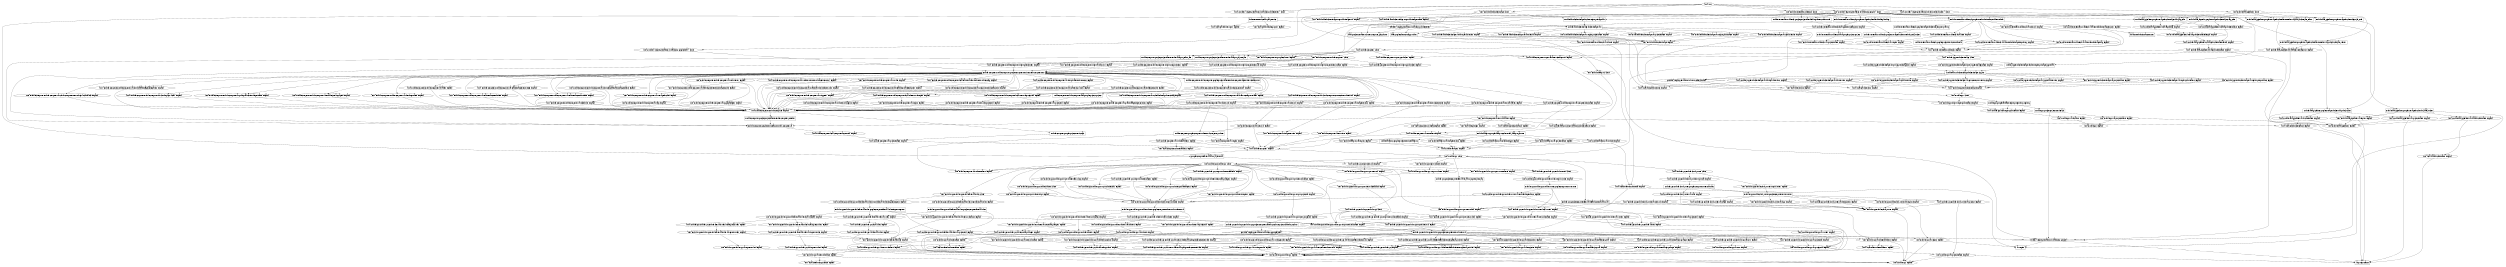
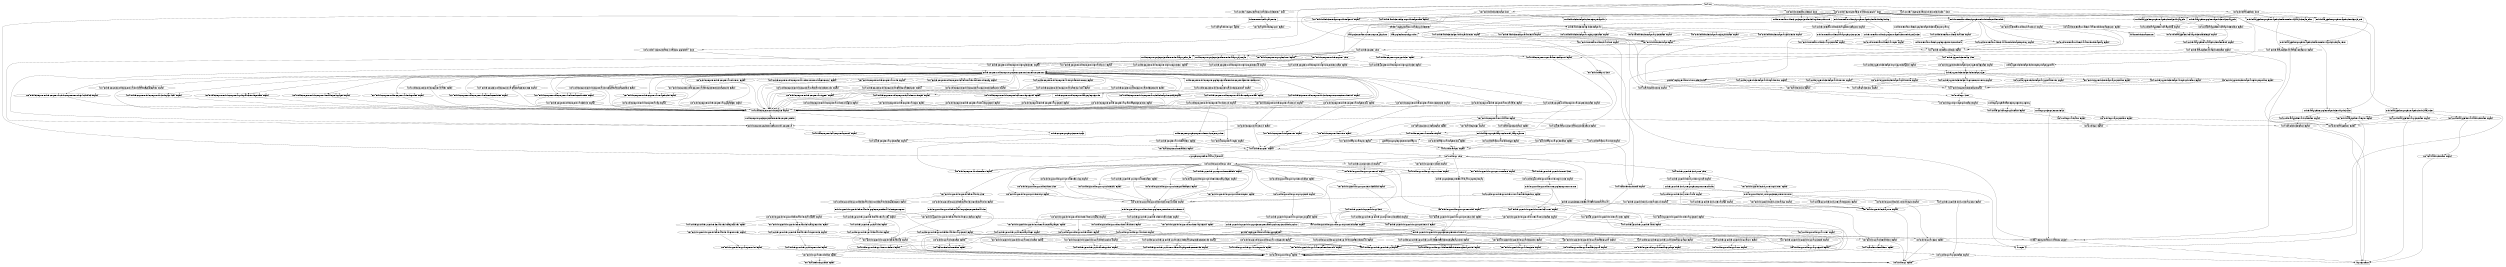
(2212, 20) -> (2212, 20)
(1965, 73) -> (1965, 73)
(1078, 96) -> (1078, 96)
(1399, 141) -> (1399, 141)
